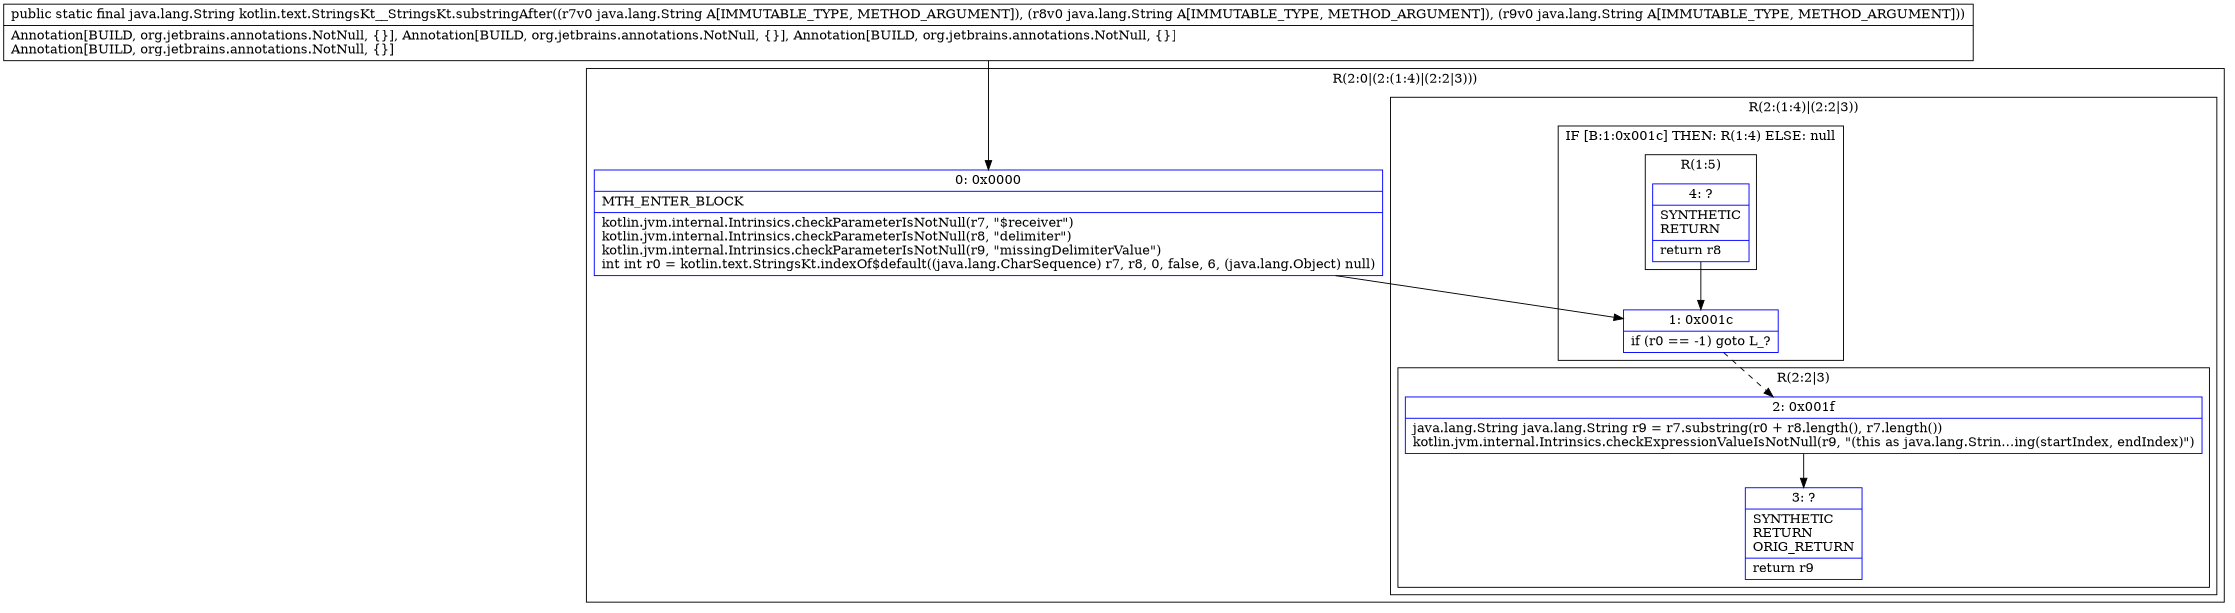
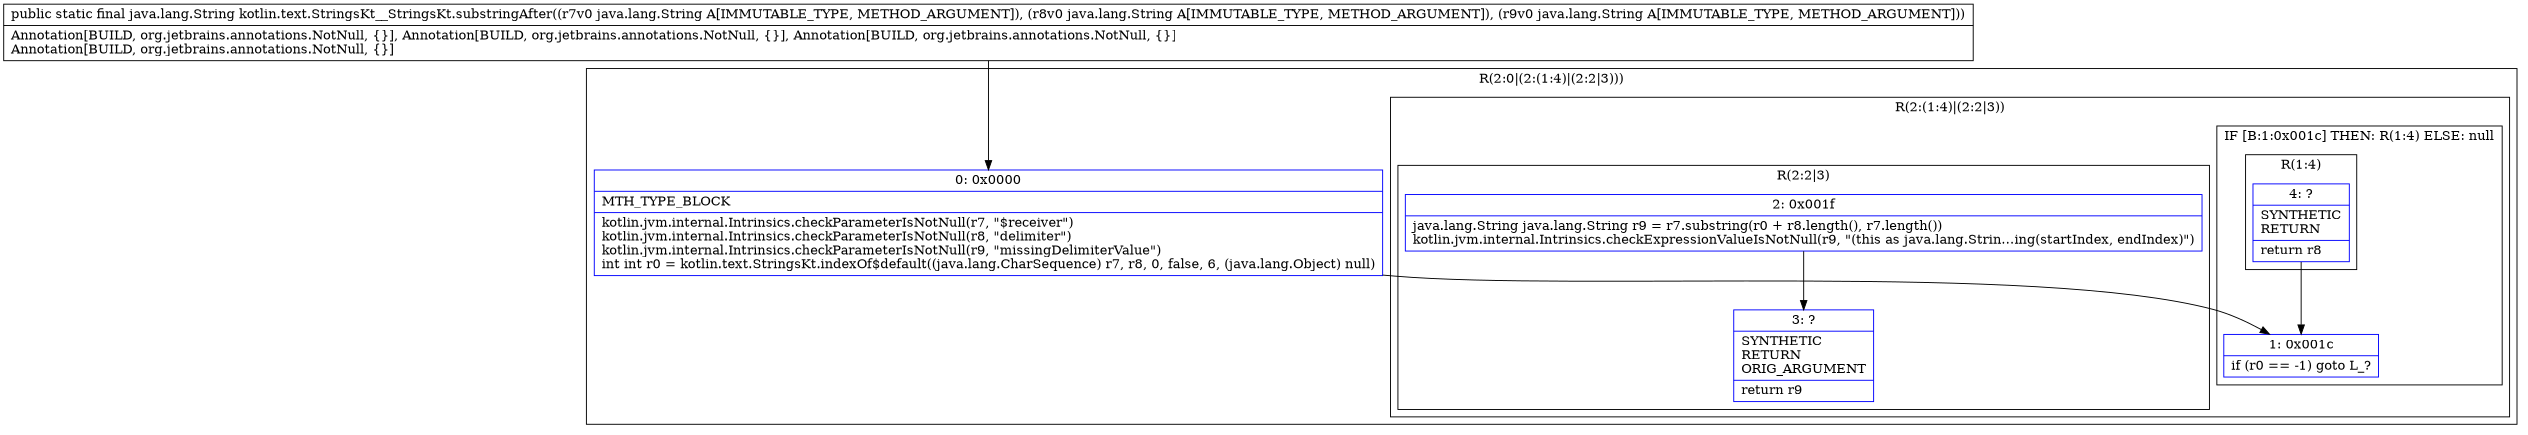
(1701, 165) -> (2301, 165)
(673, 201) -> (666, 201)
(1747, 373) -> none
(1804, 547) -> (1804, 369)
